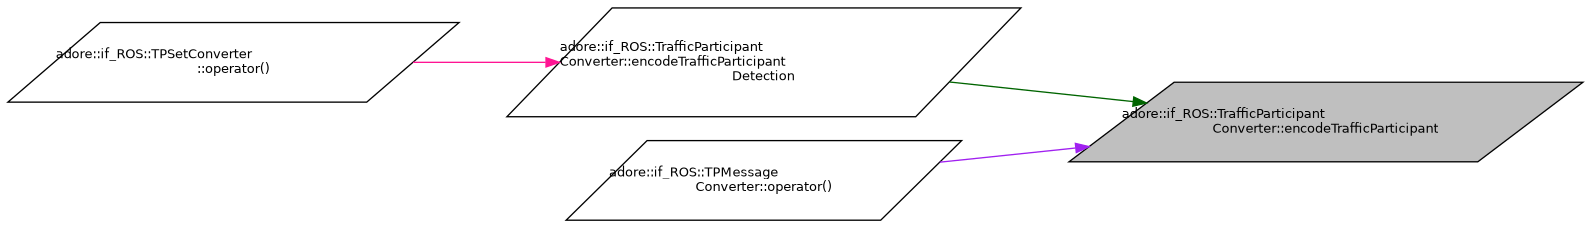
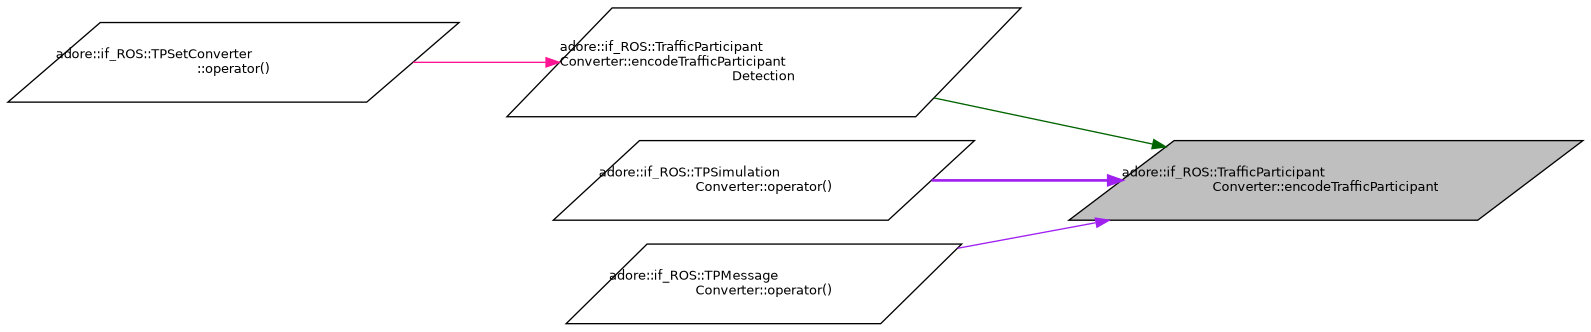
none -> (764, 180)
